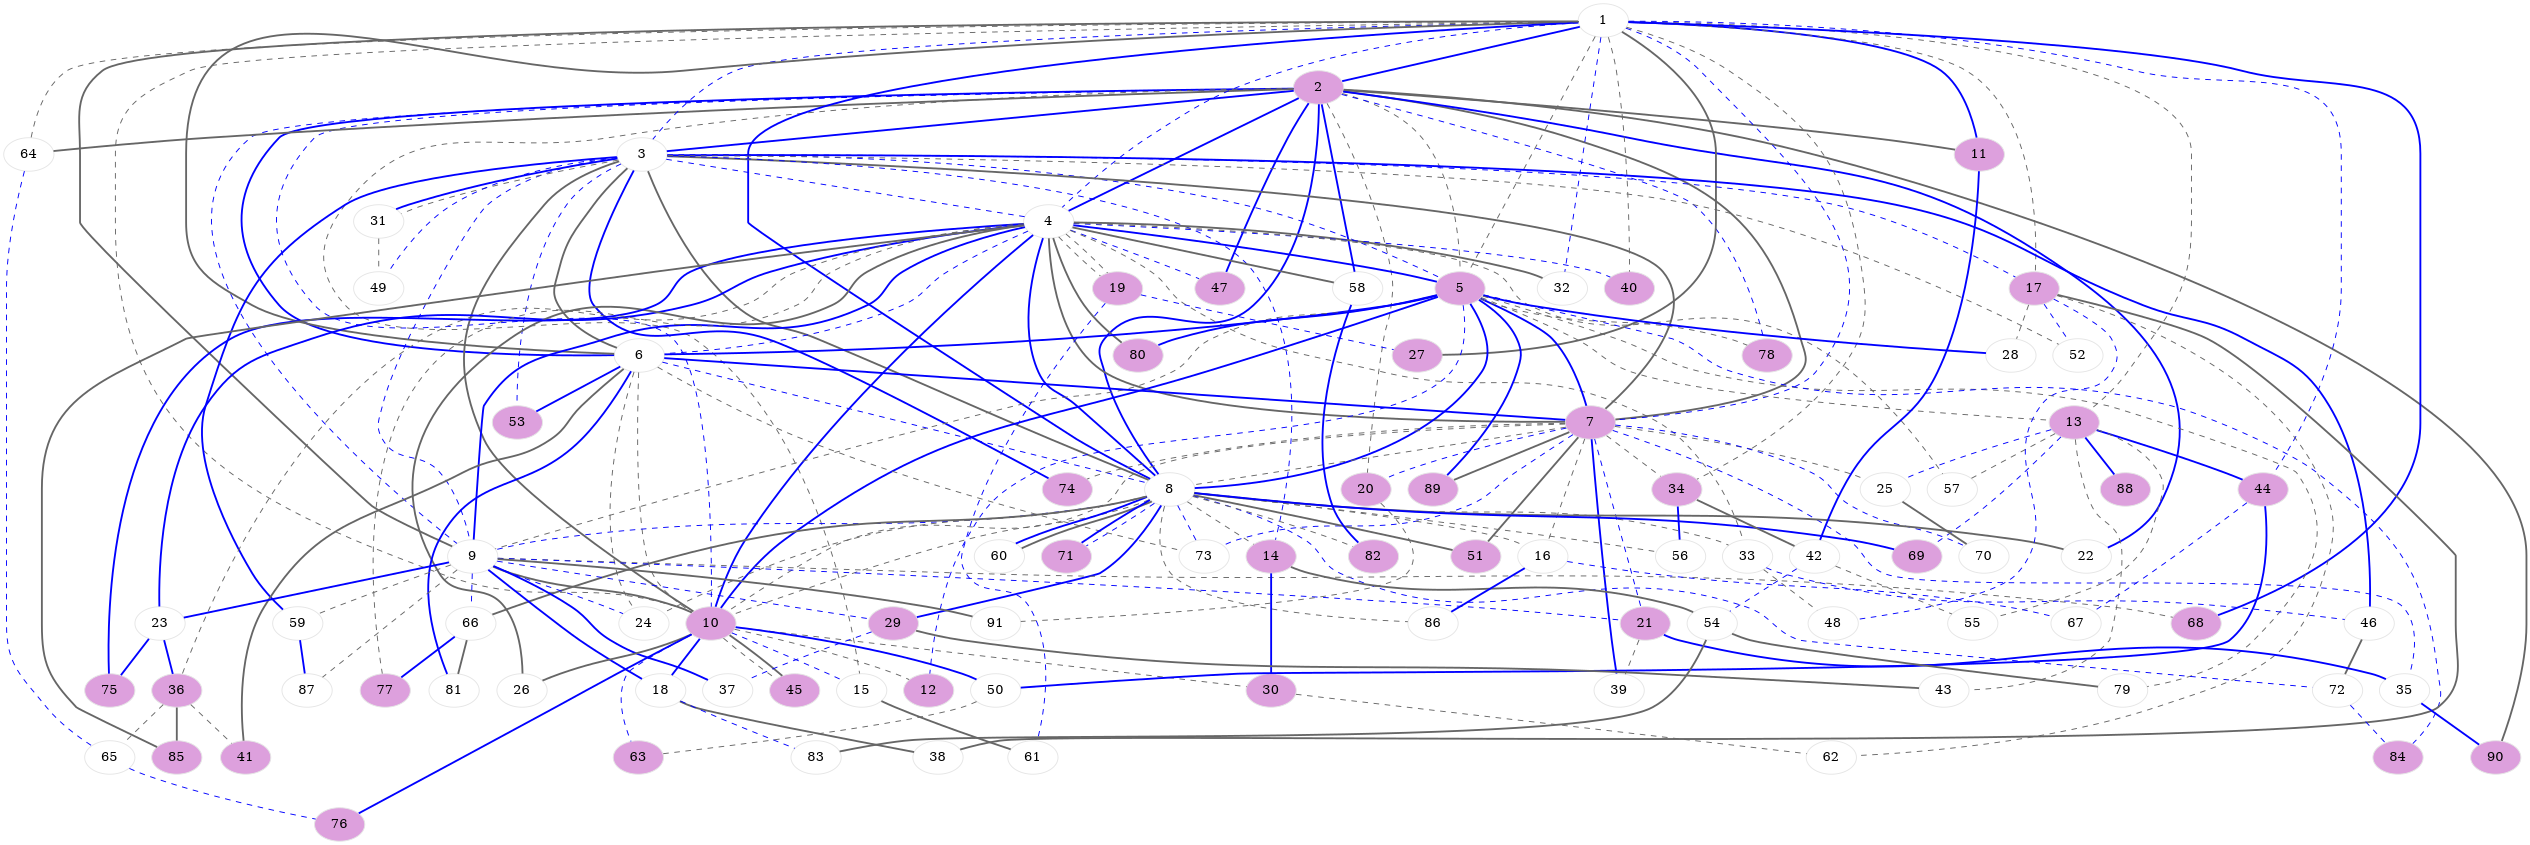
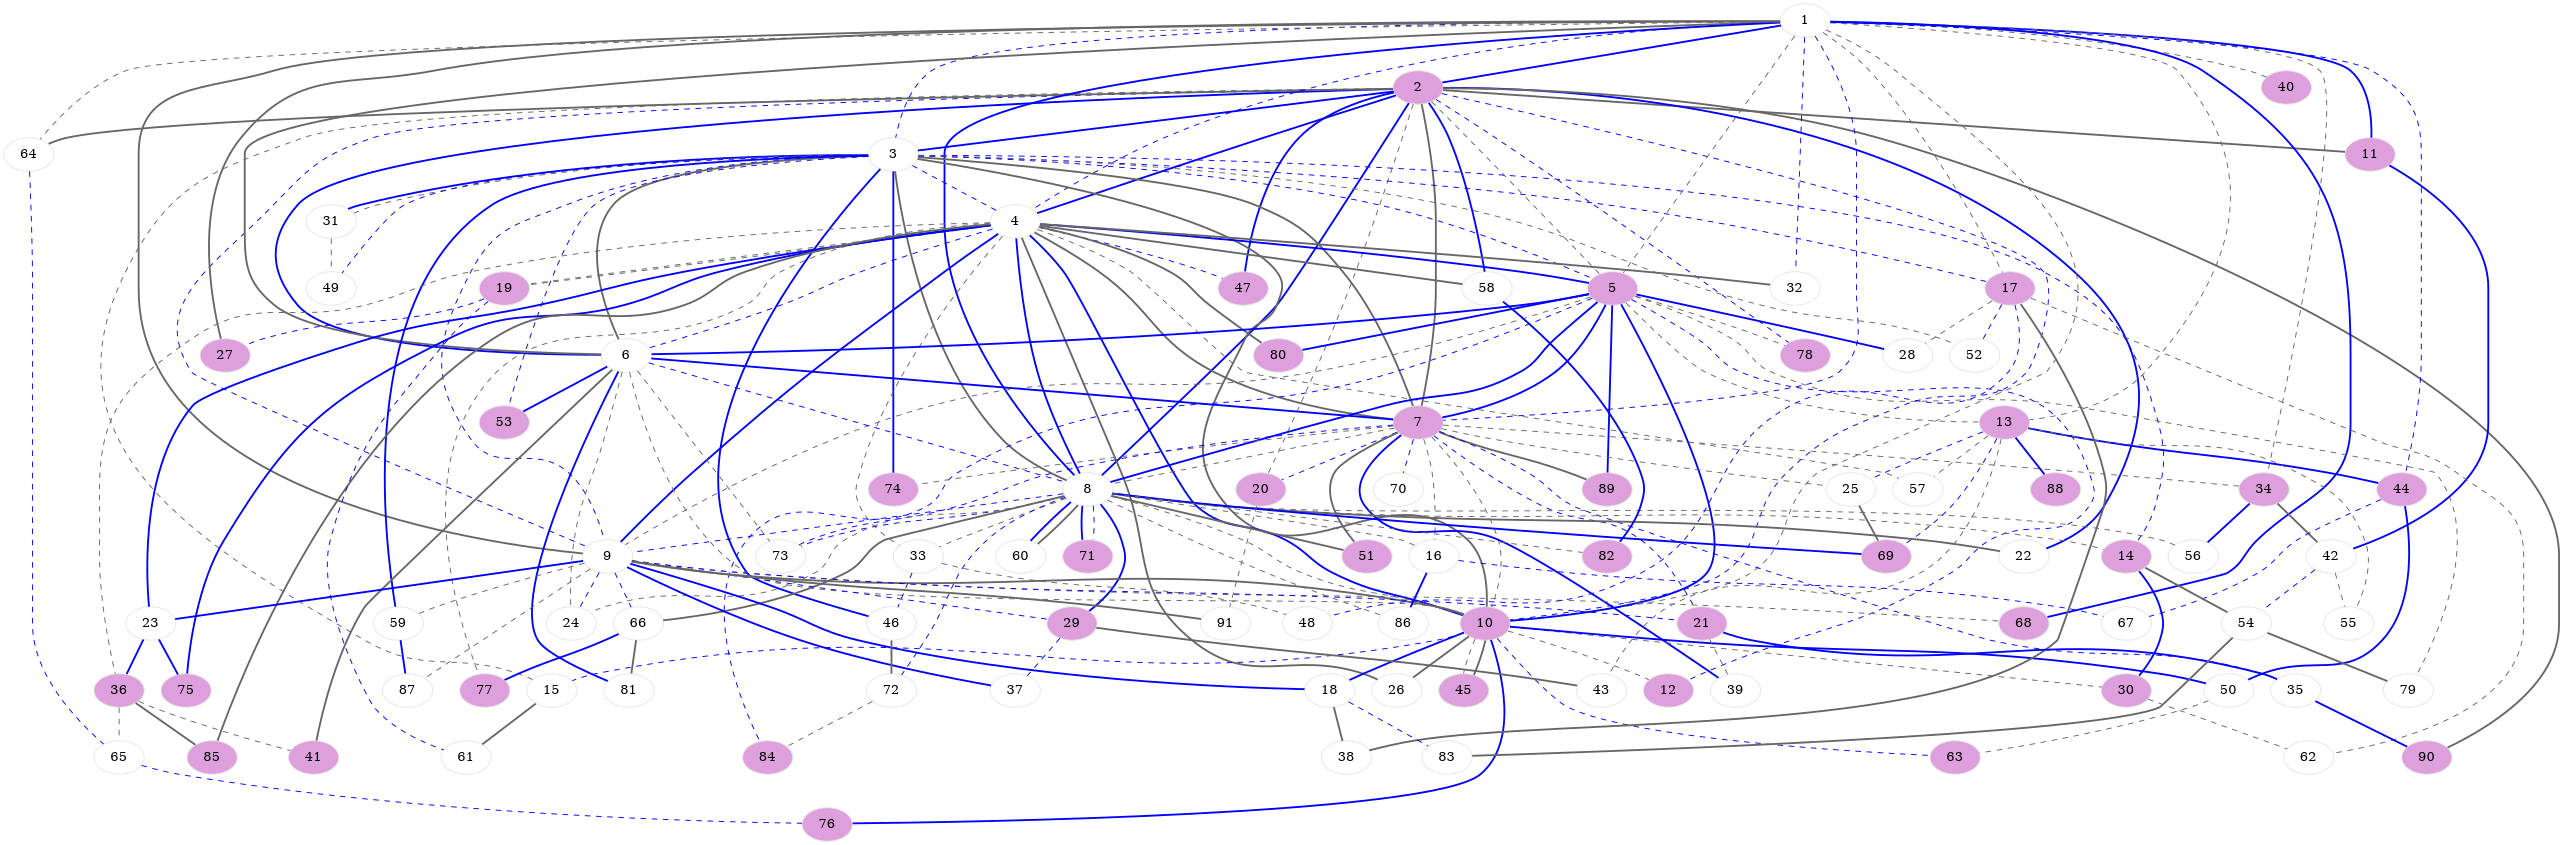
(1451, 250) -> none
(1935, 523) -> (1871, 527)
(2370, 727) -> (830, 724)
